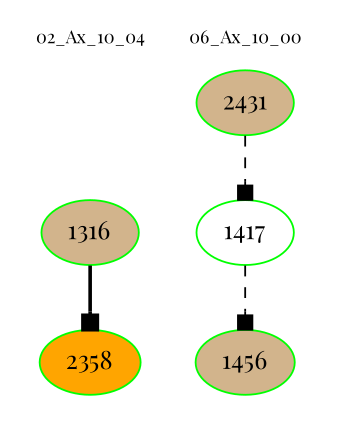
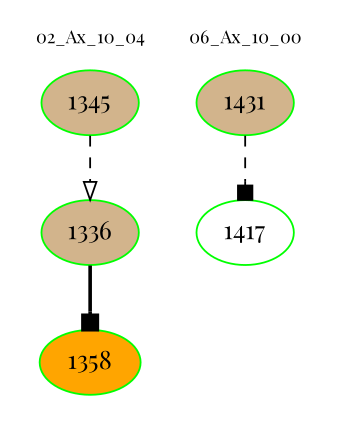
none -> (90, 103)
(245, 103) -> (245, 103)
(90, 233) -> (90, 233)
(90, 362) -> (90, 362)
(245, 362) -> none
